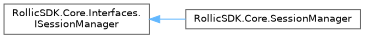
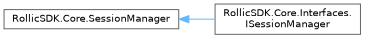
(173, 19) -> (202, 19)
